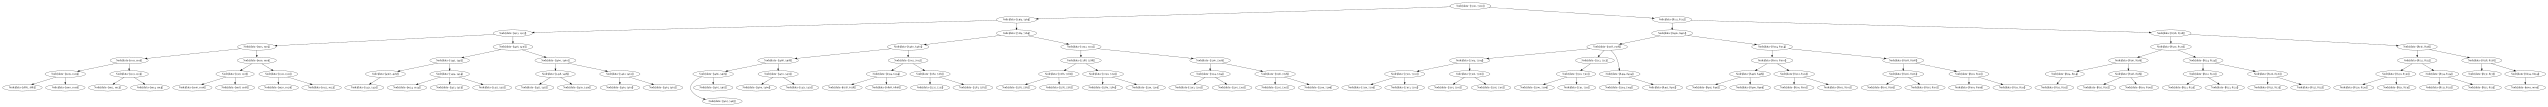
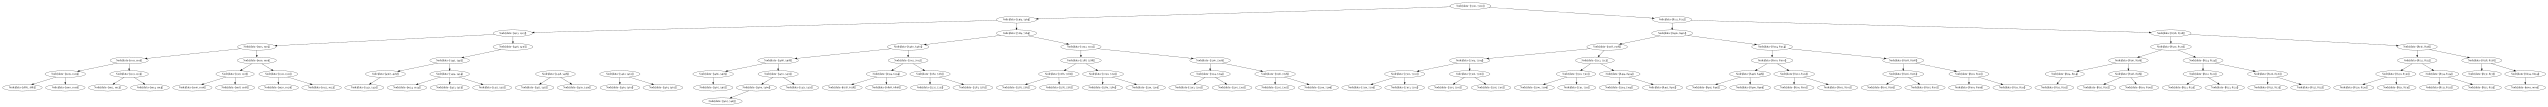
(1617, 59) -> (1606, 67)
(555, 60) -> none
(690, 89) -> (740, 94)
